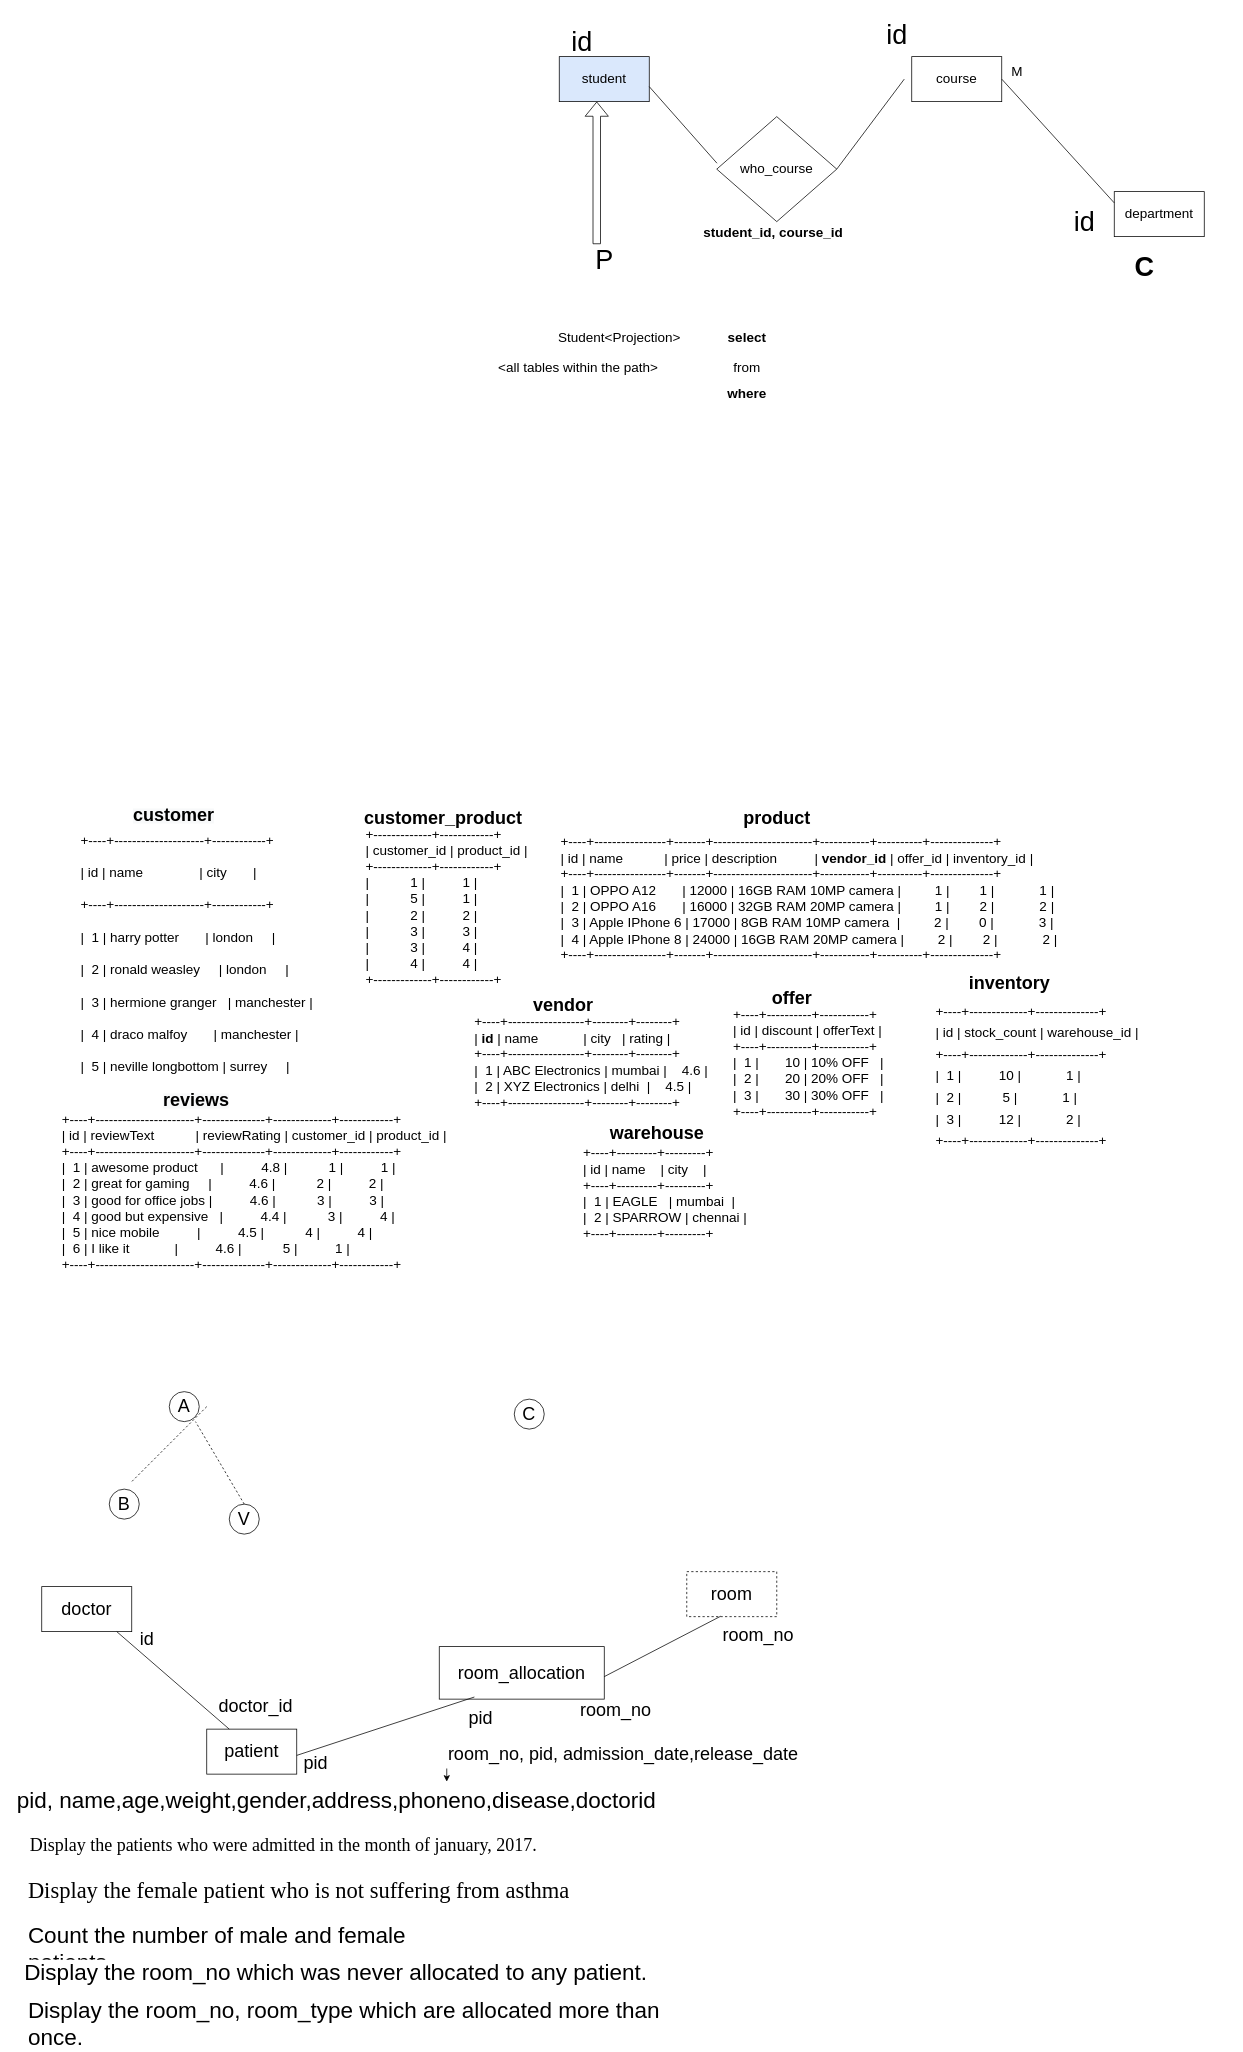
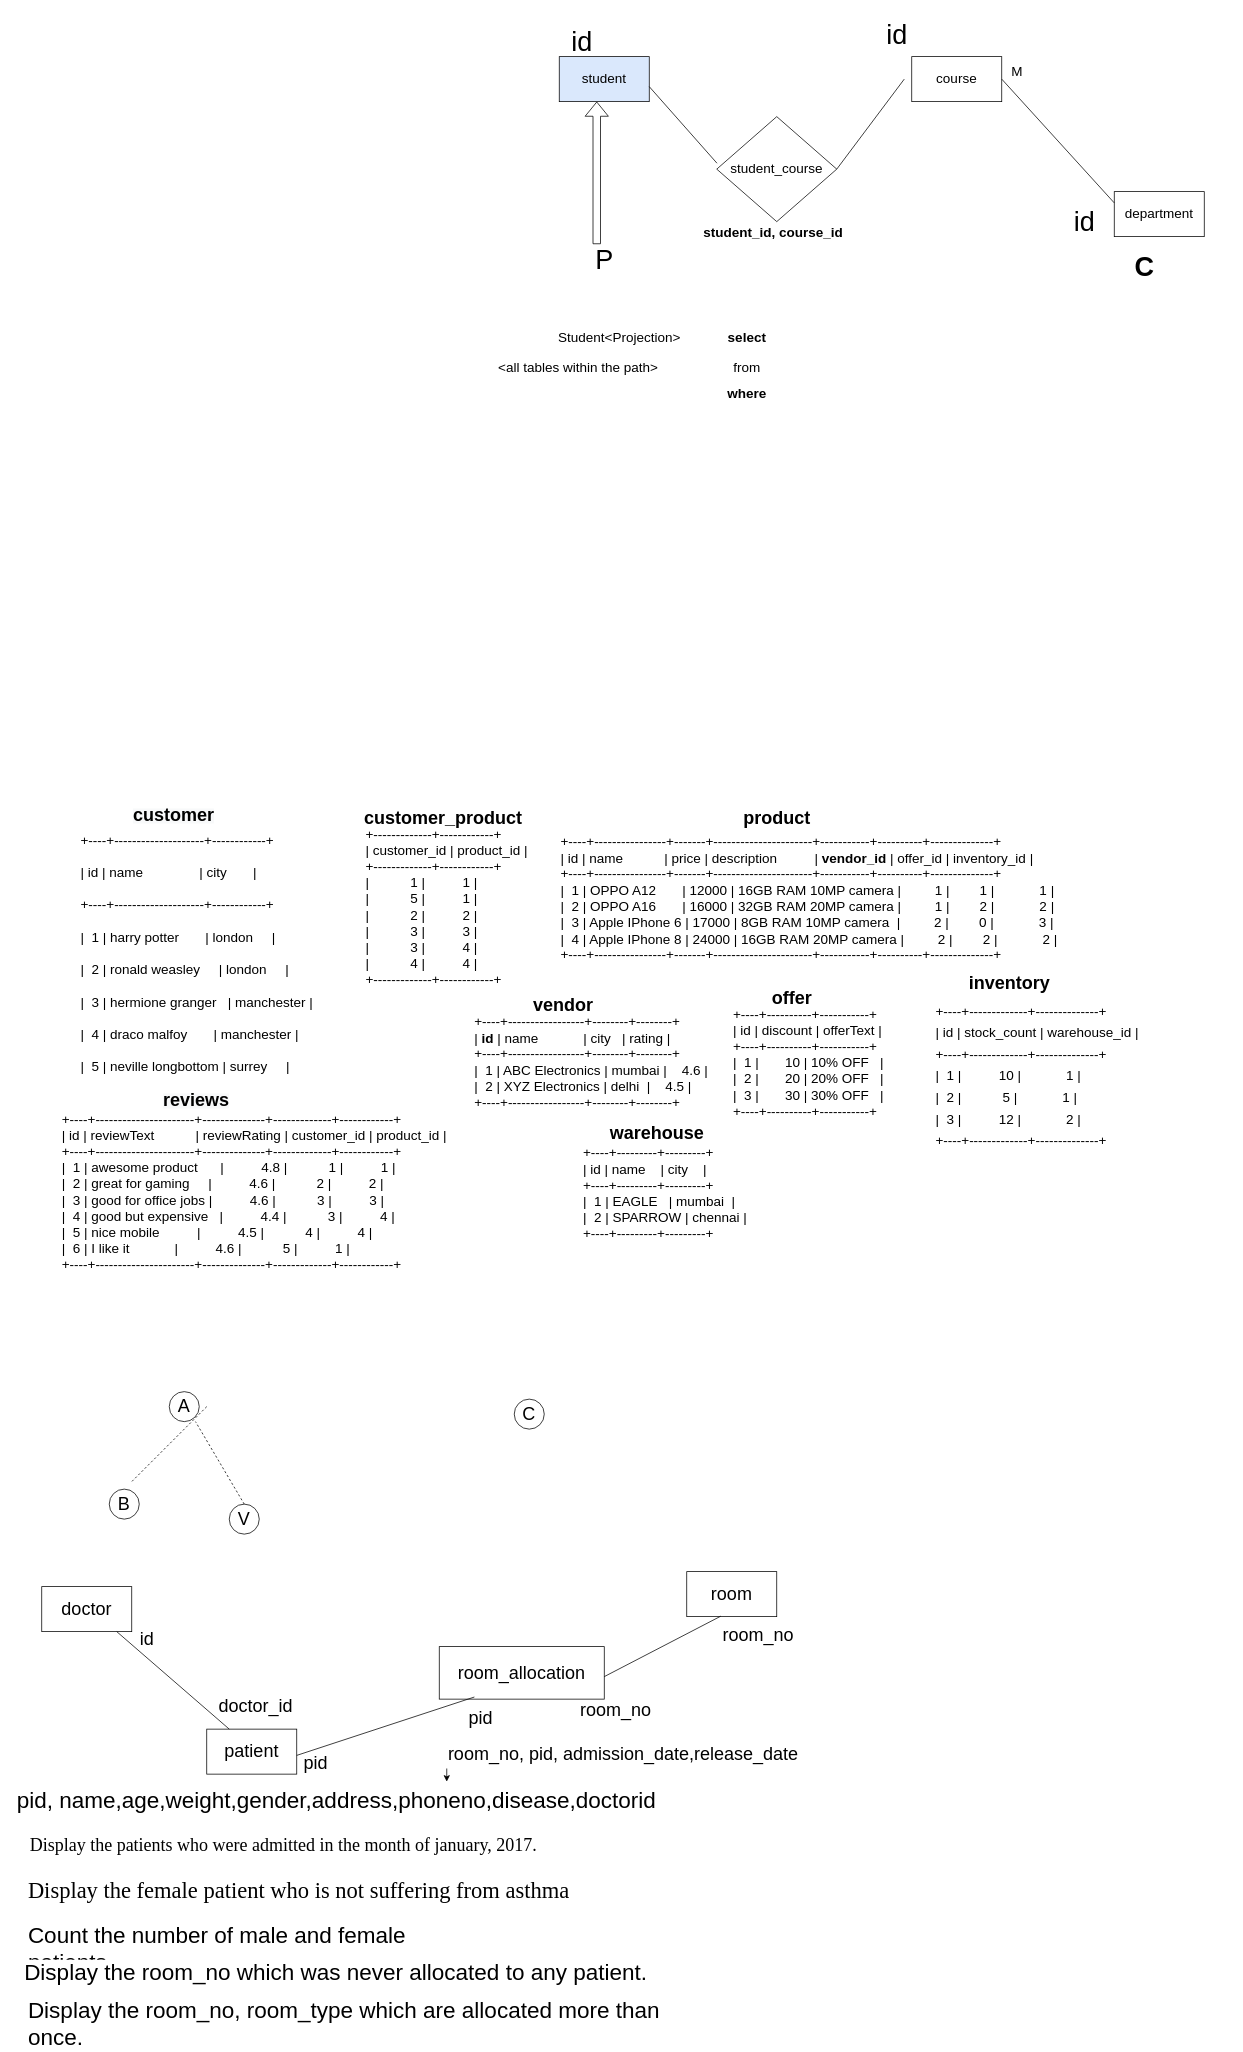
(777, 169) -> (777, 169)
(732, 1594) -> (732, 1594)
